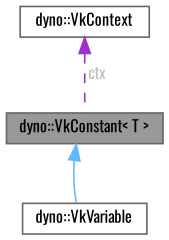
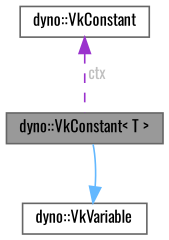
(85, 22) -> (85, 22)
(74, 182) -> (95, 166)
